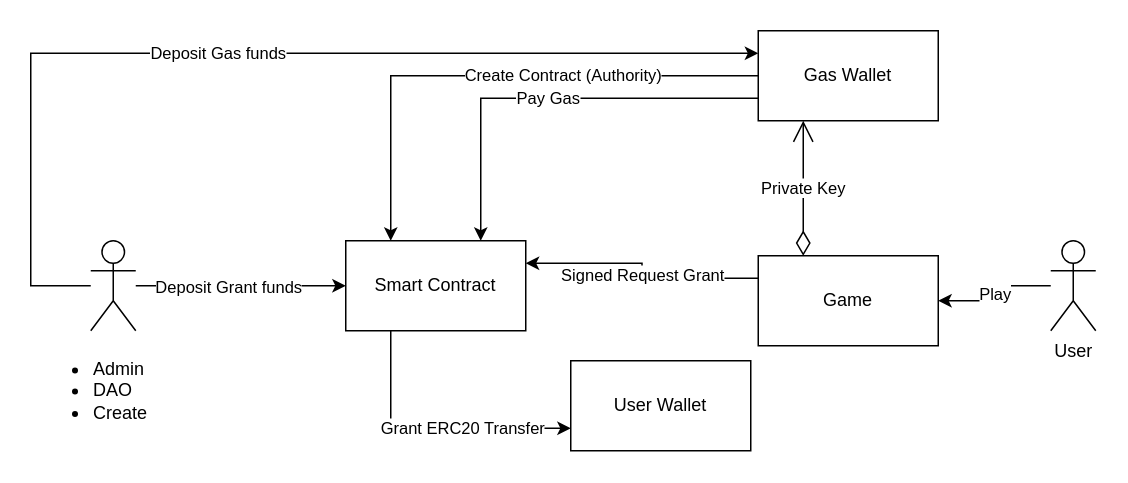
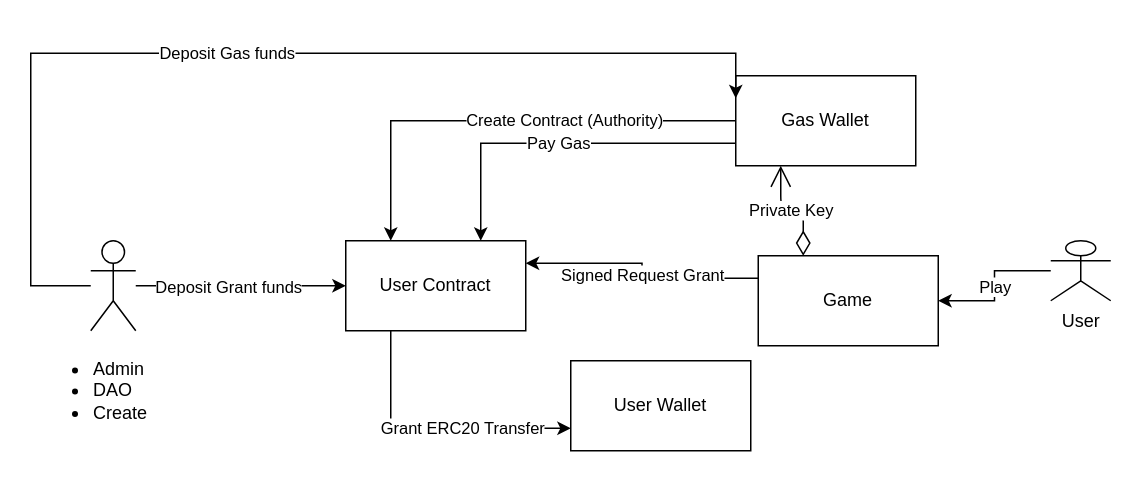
(848, 76) -> (826, 121)
(436, 286) -> (436, 286)
(1073, 286) -> (1081, 271)
